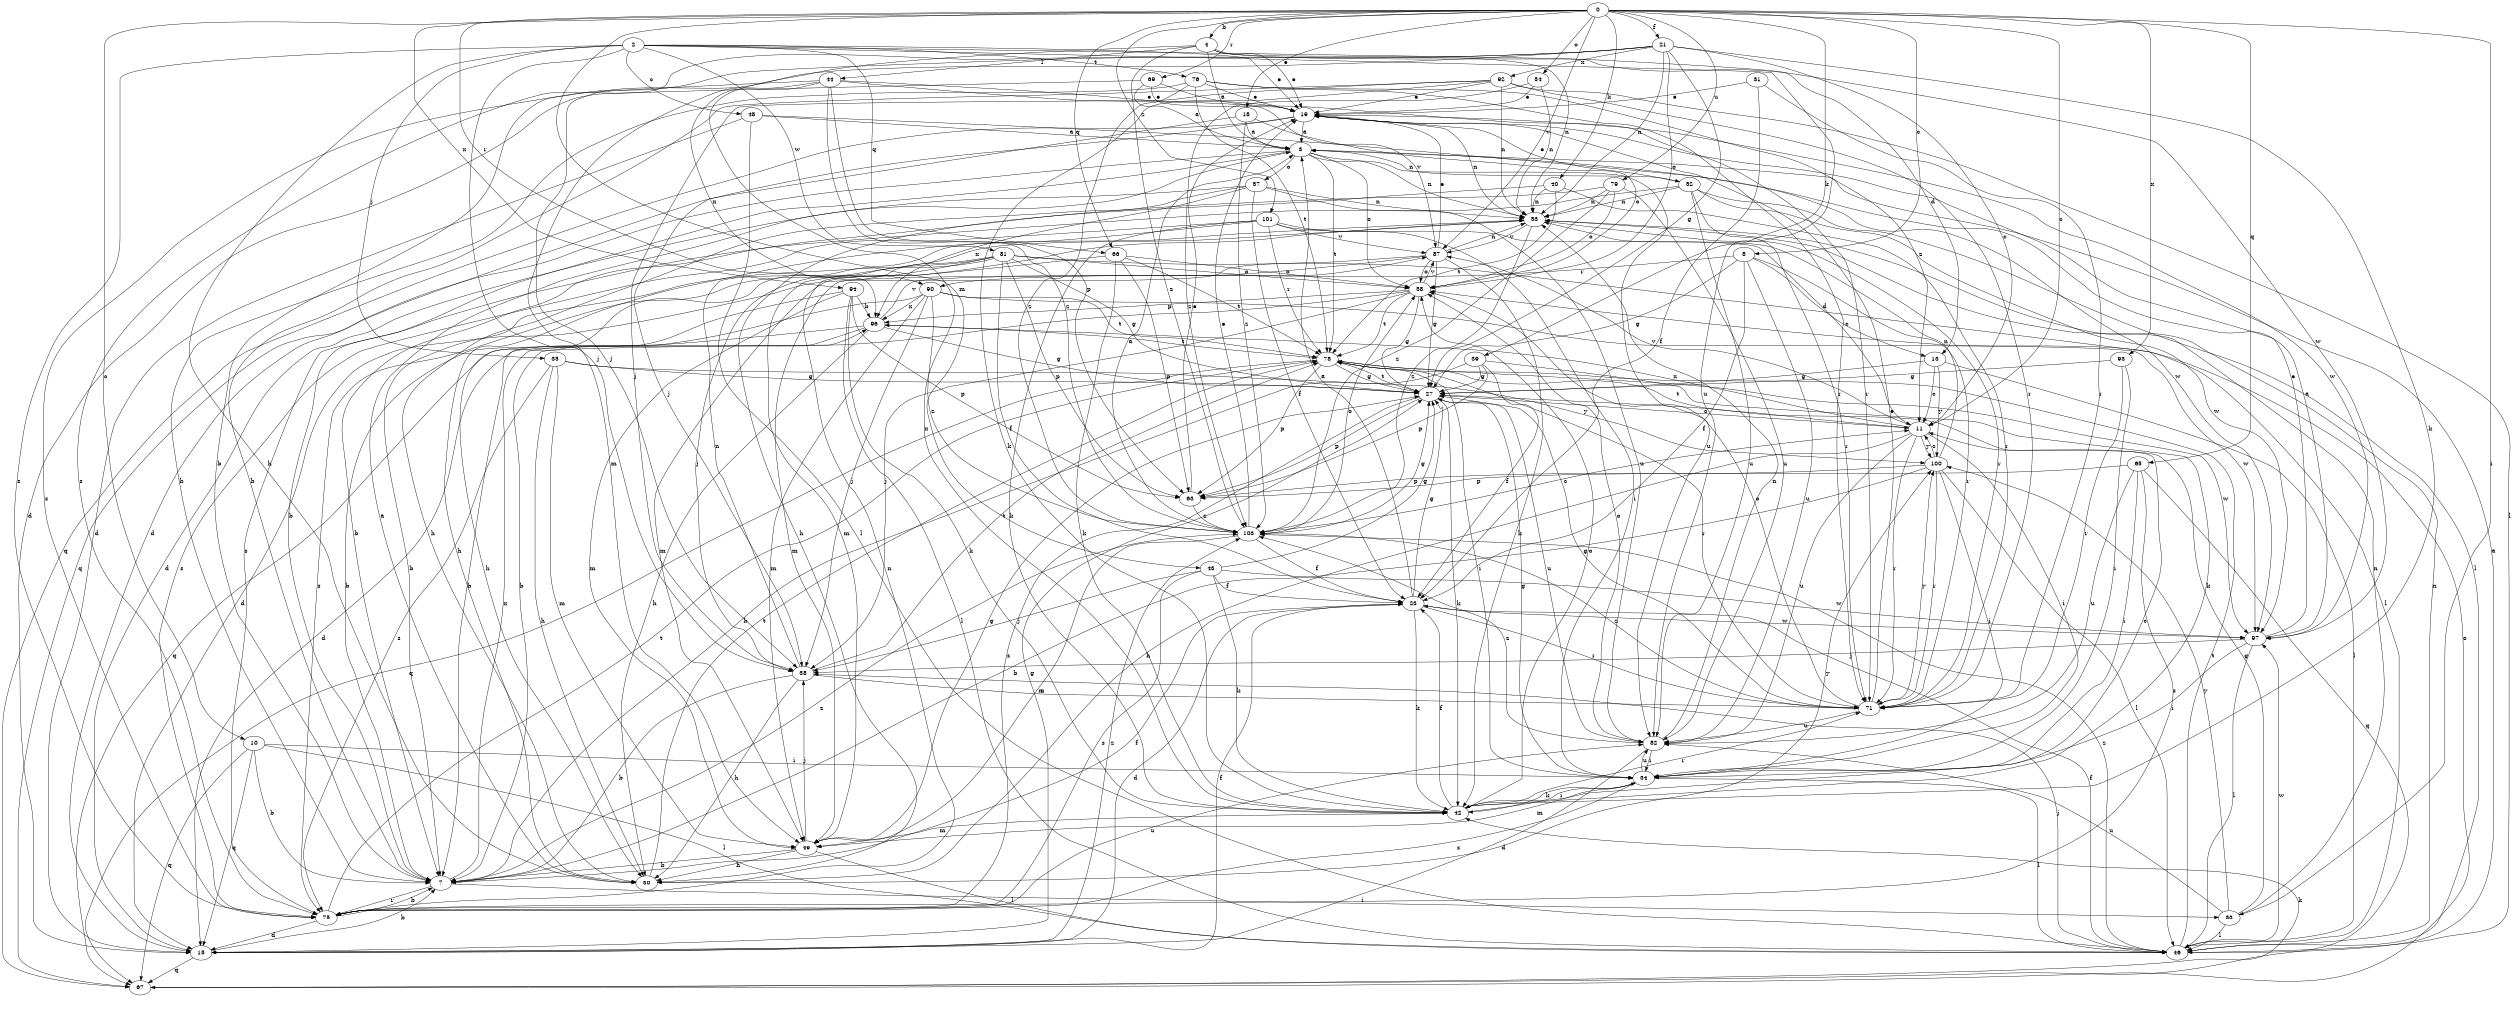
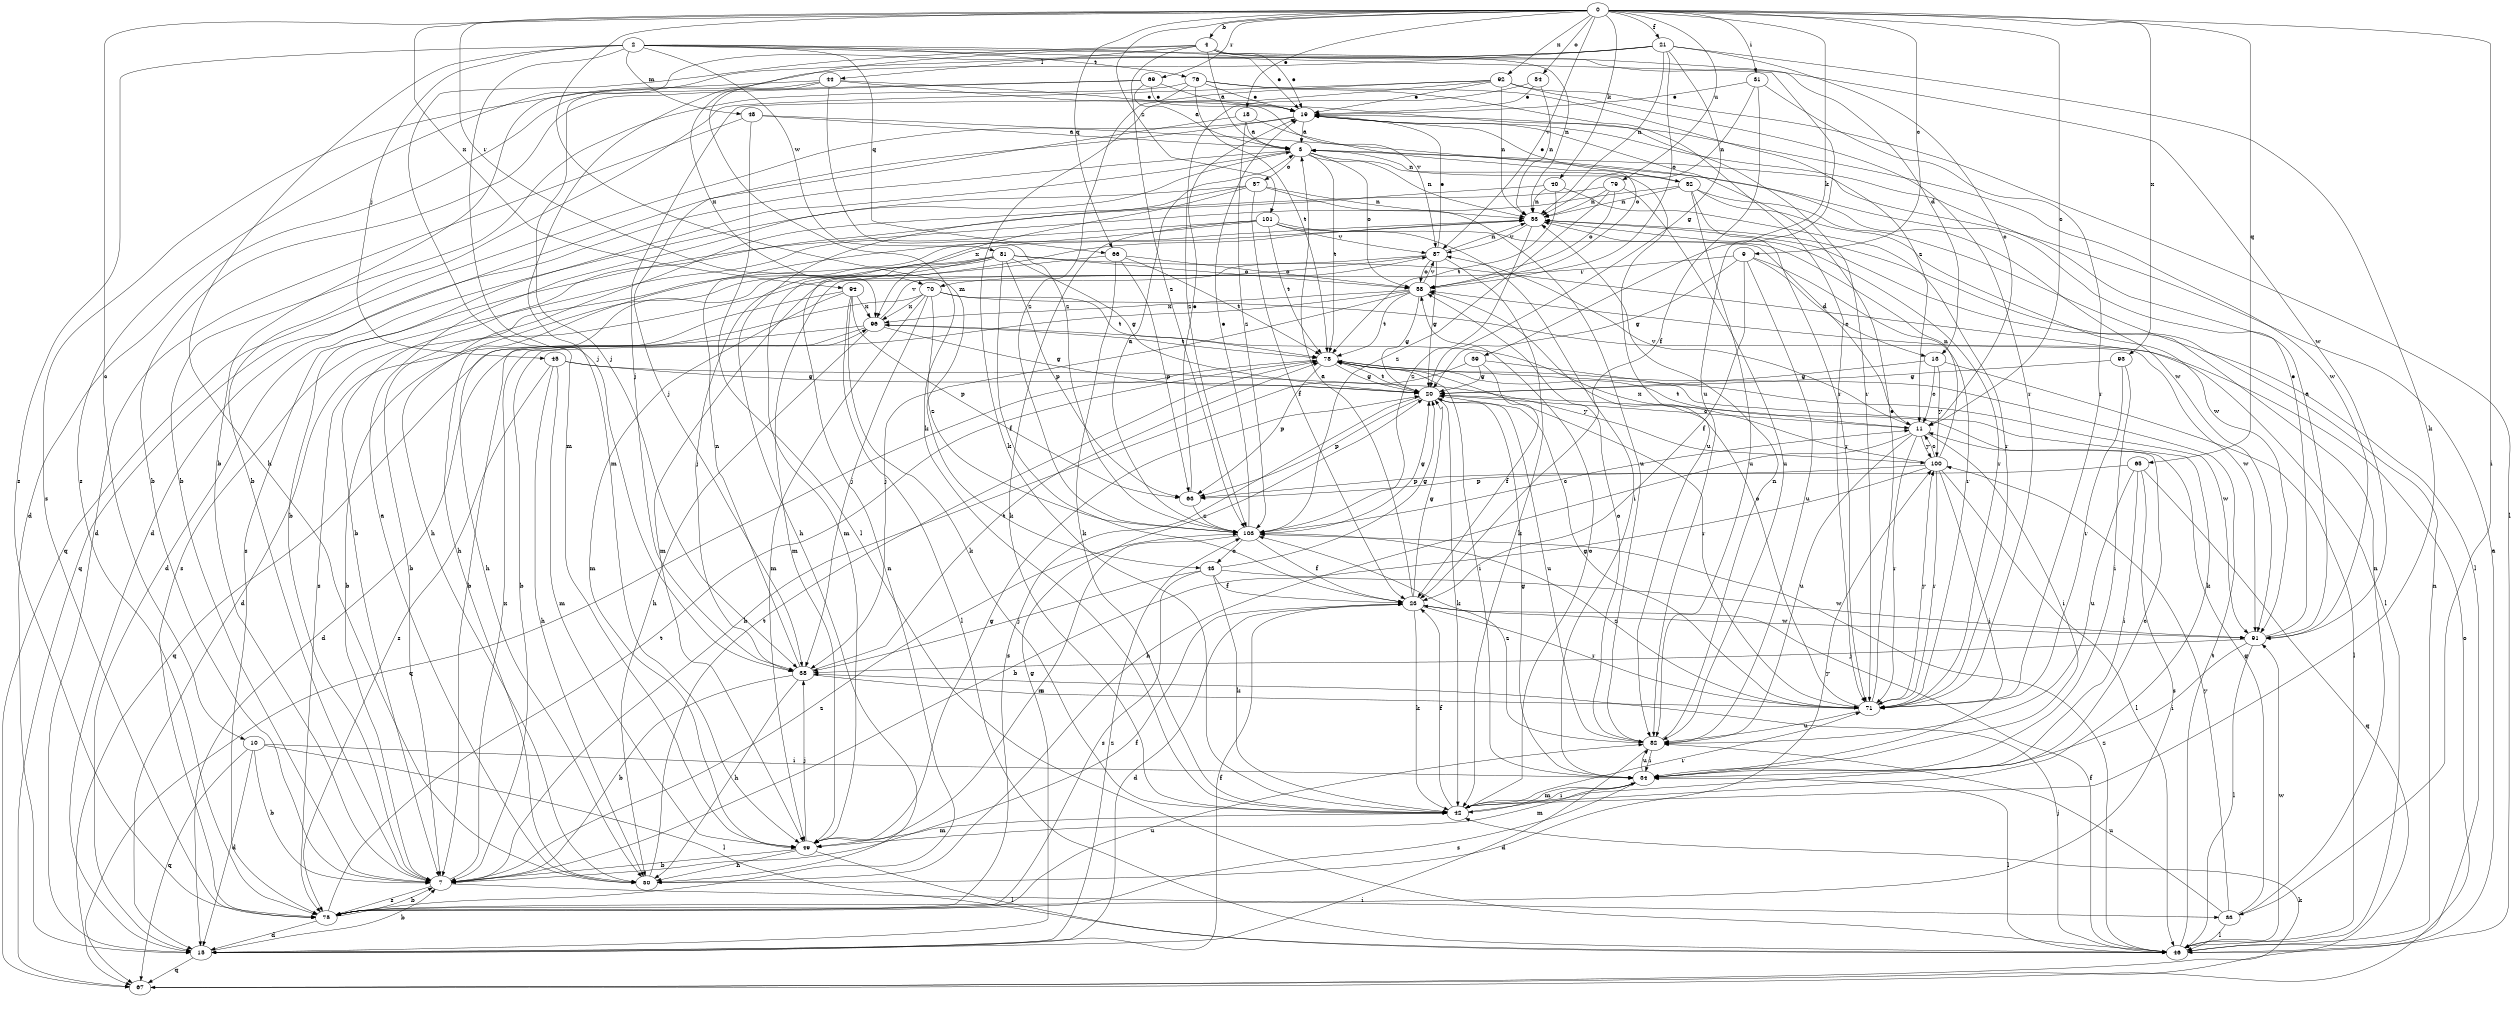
none -> (1726, 22)
(1597, 57) -> (1550, 43)
(651, 80) -> (651, 80)
(1446, 129) -> (1691, 169)
none -> (411, 177)
none -> (318, 239)
(1031, 247) -> none
(1744, 254) -> (1744, 254)
(930, 289) -> (930, 289)
(1289, 289) -> (1289, 289)
(867, 307) -> (867, 307)
(1170, 307) -> (1170, 307)
(1403, 346) -> (1415, 347)
(555, 359) -> (555, 359)
(1429, 394) -> (1429, 394)
(1346, 424) -> (1233, 548)
(927, 429) -> (927, 429)
(1359, 448) -> none
(2255, 639) -> (2255, 639)
(1973, 787) -> (1973, 795)
(1548, 796) -> (1548, 796)
(234, 848) -> (234, 848)
(392, 901) -> (392, 901)
